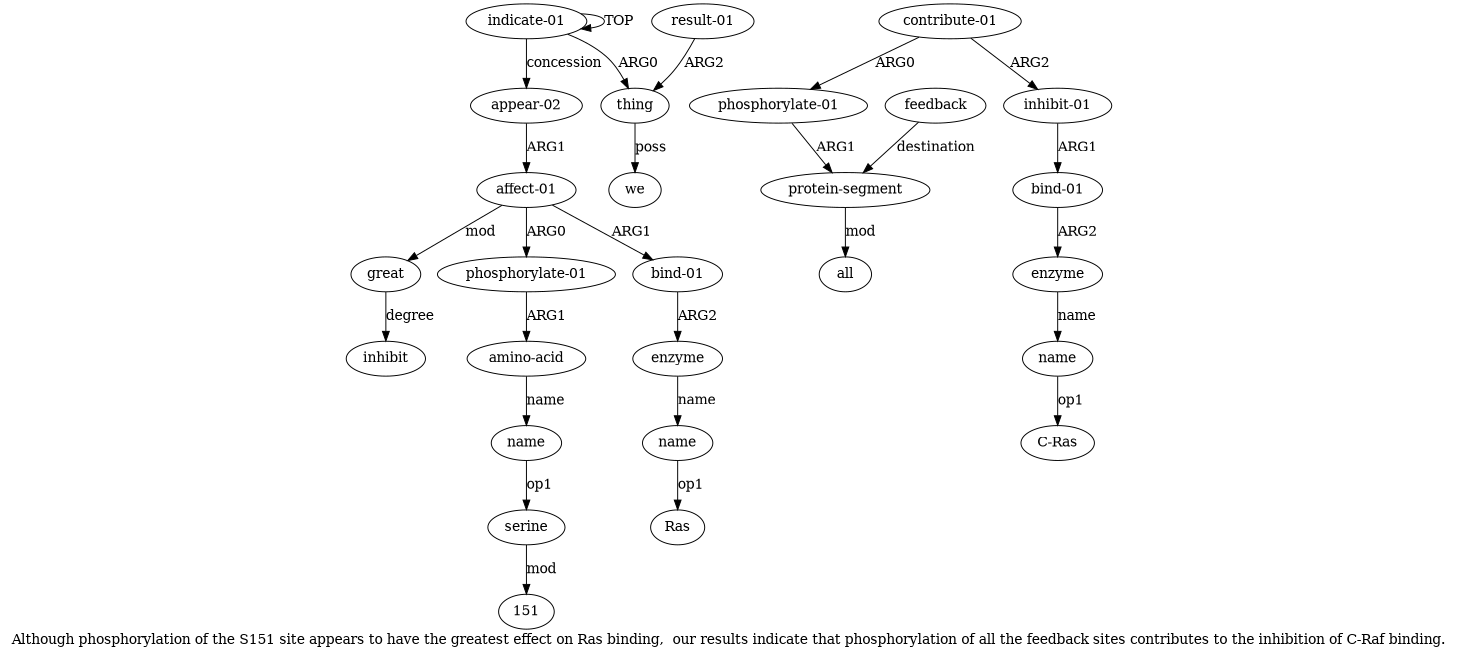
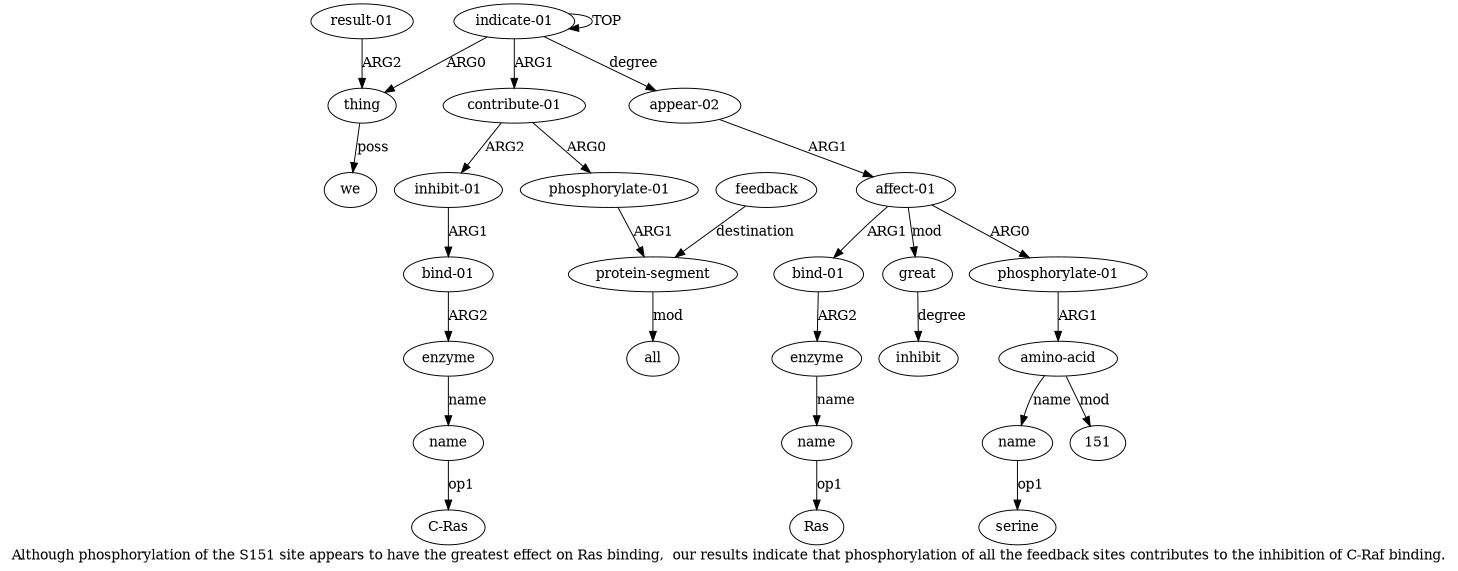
none -> (514, 59)
(564, 63) -> (634, 63)
(526, 565) -> (1076, 397)
